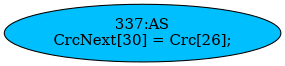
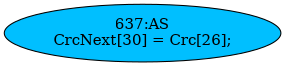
(143, 33) -> (143, 33)
